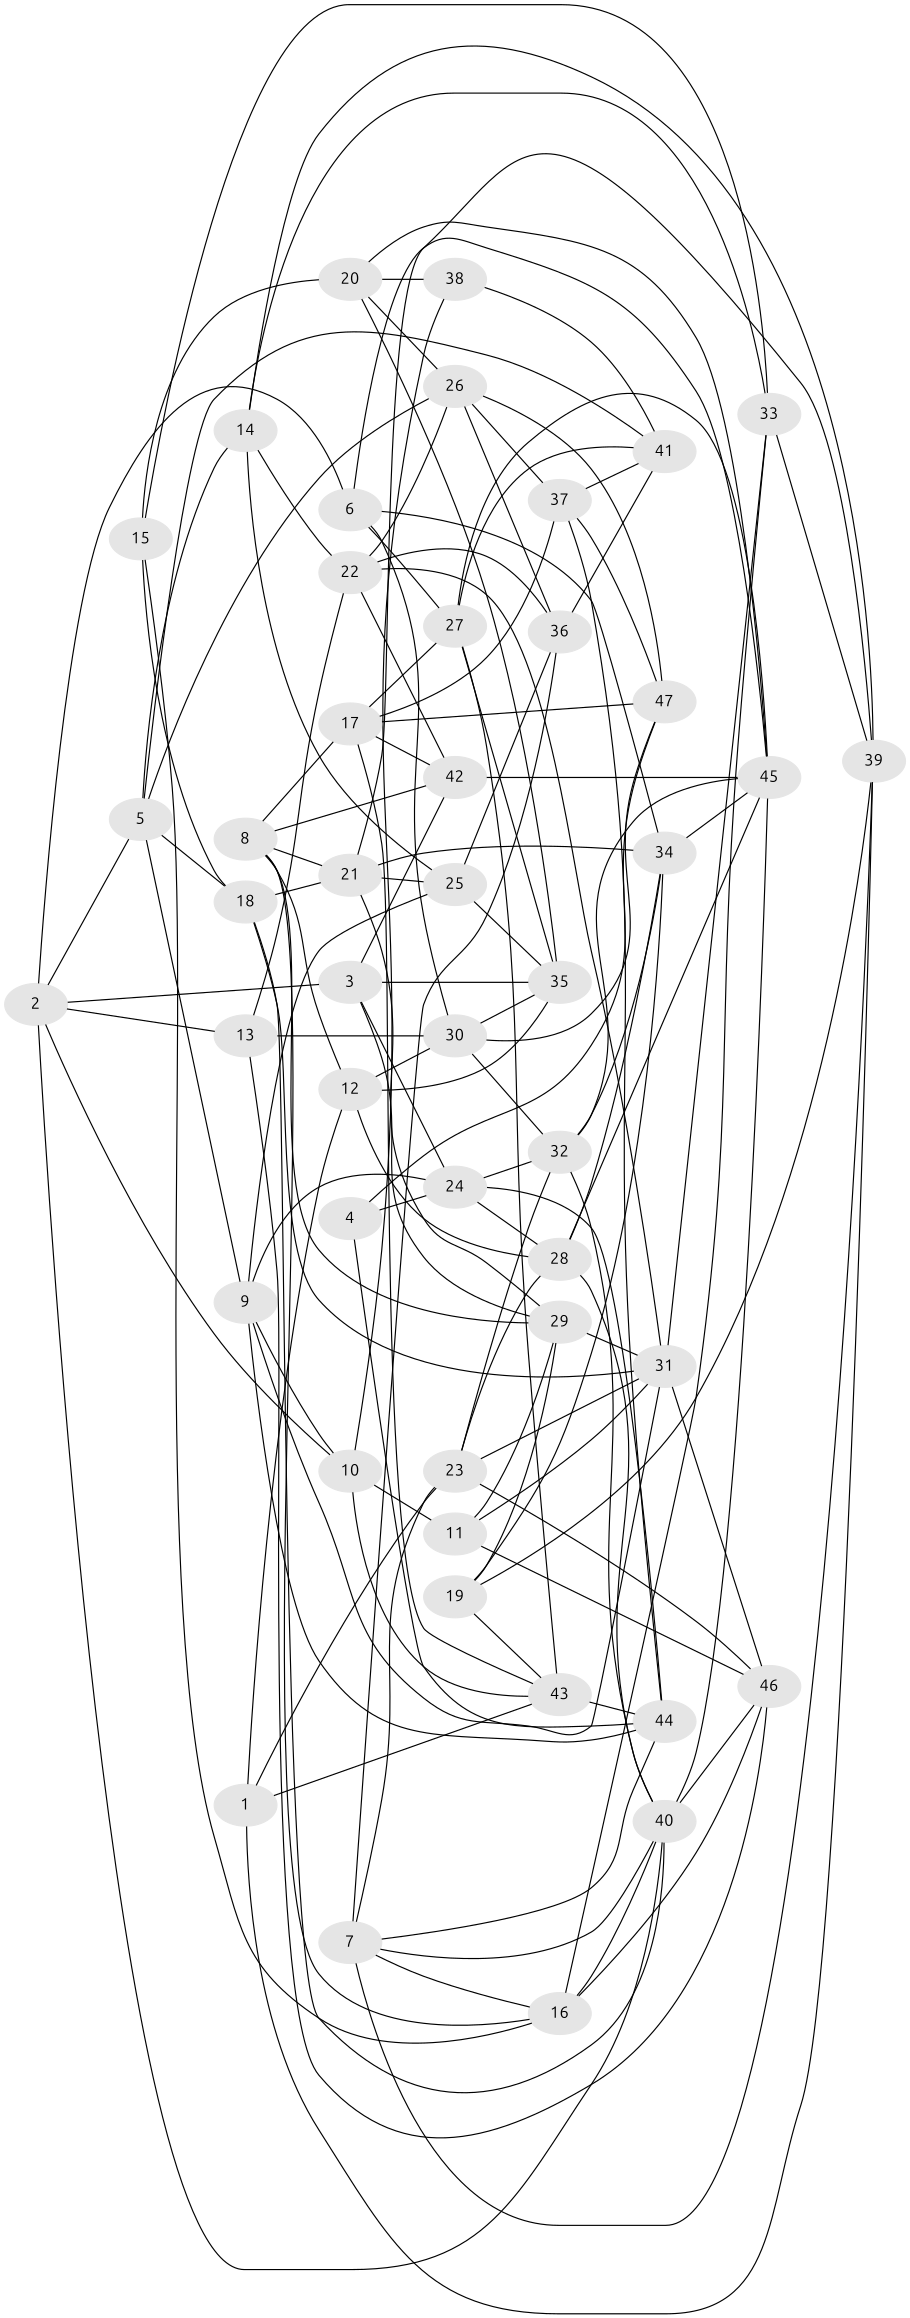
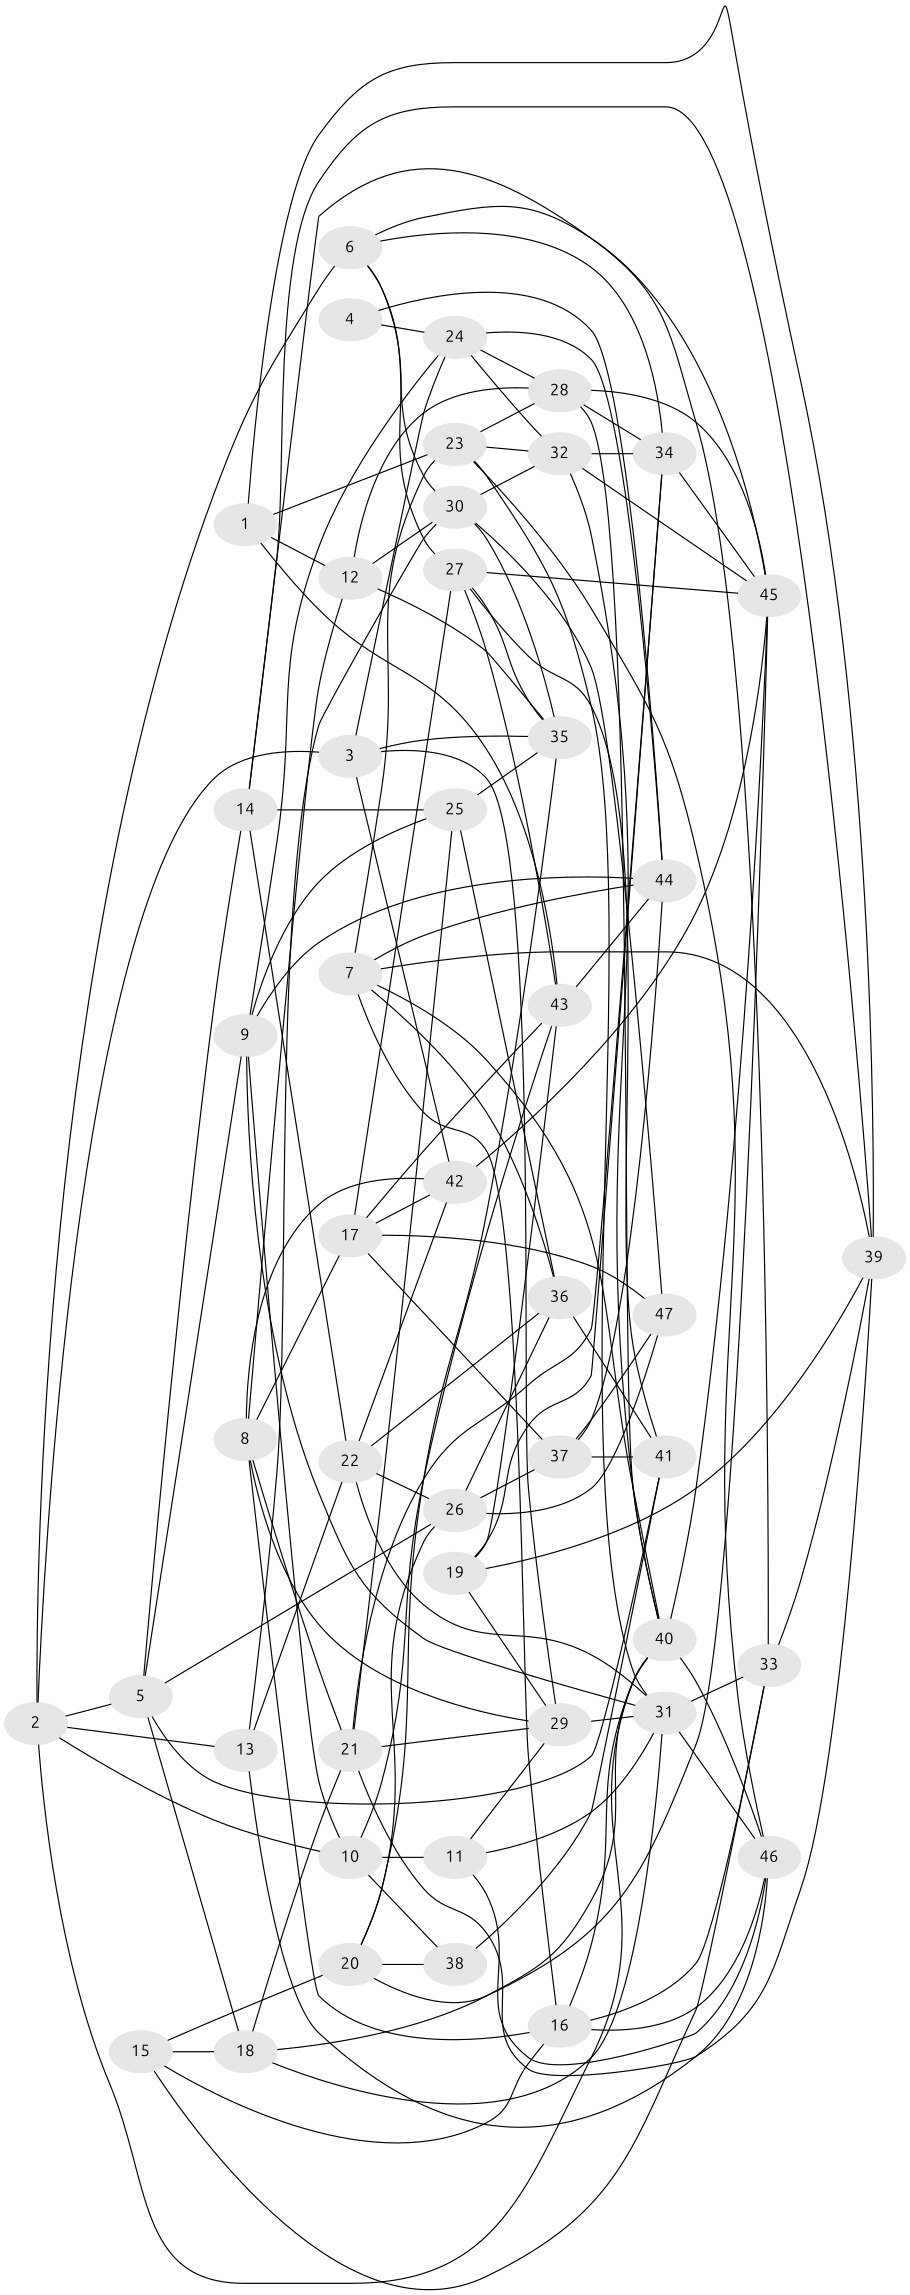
(598, 1033) -> none
